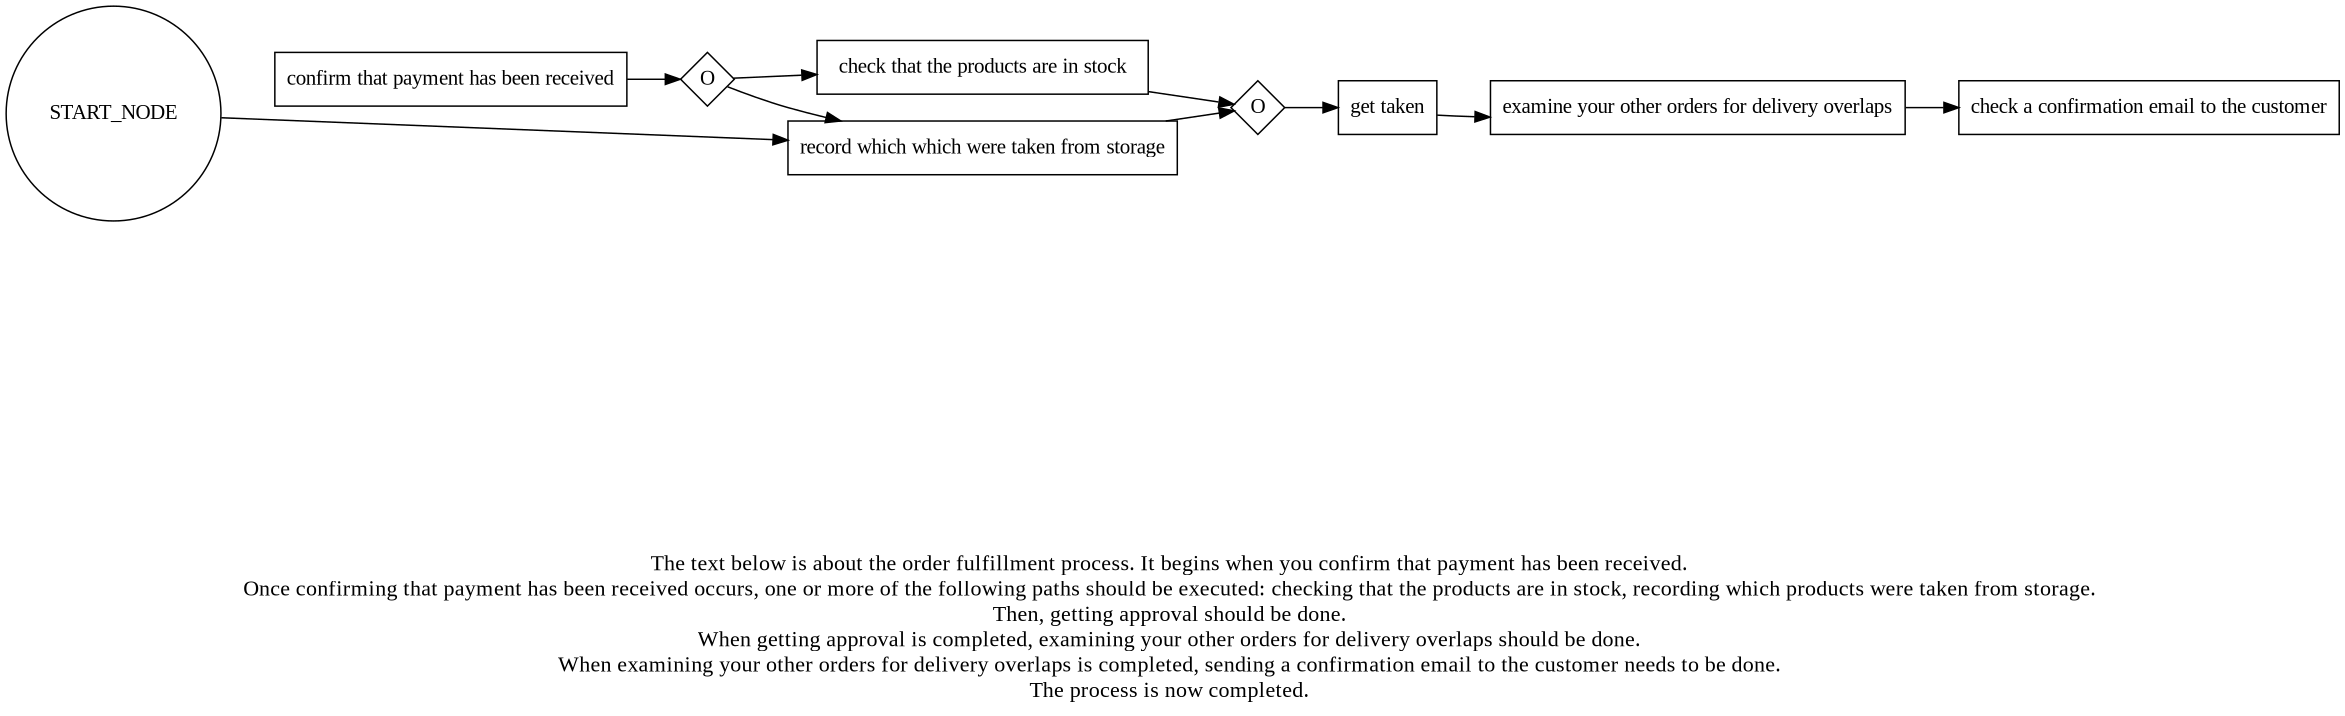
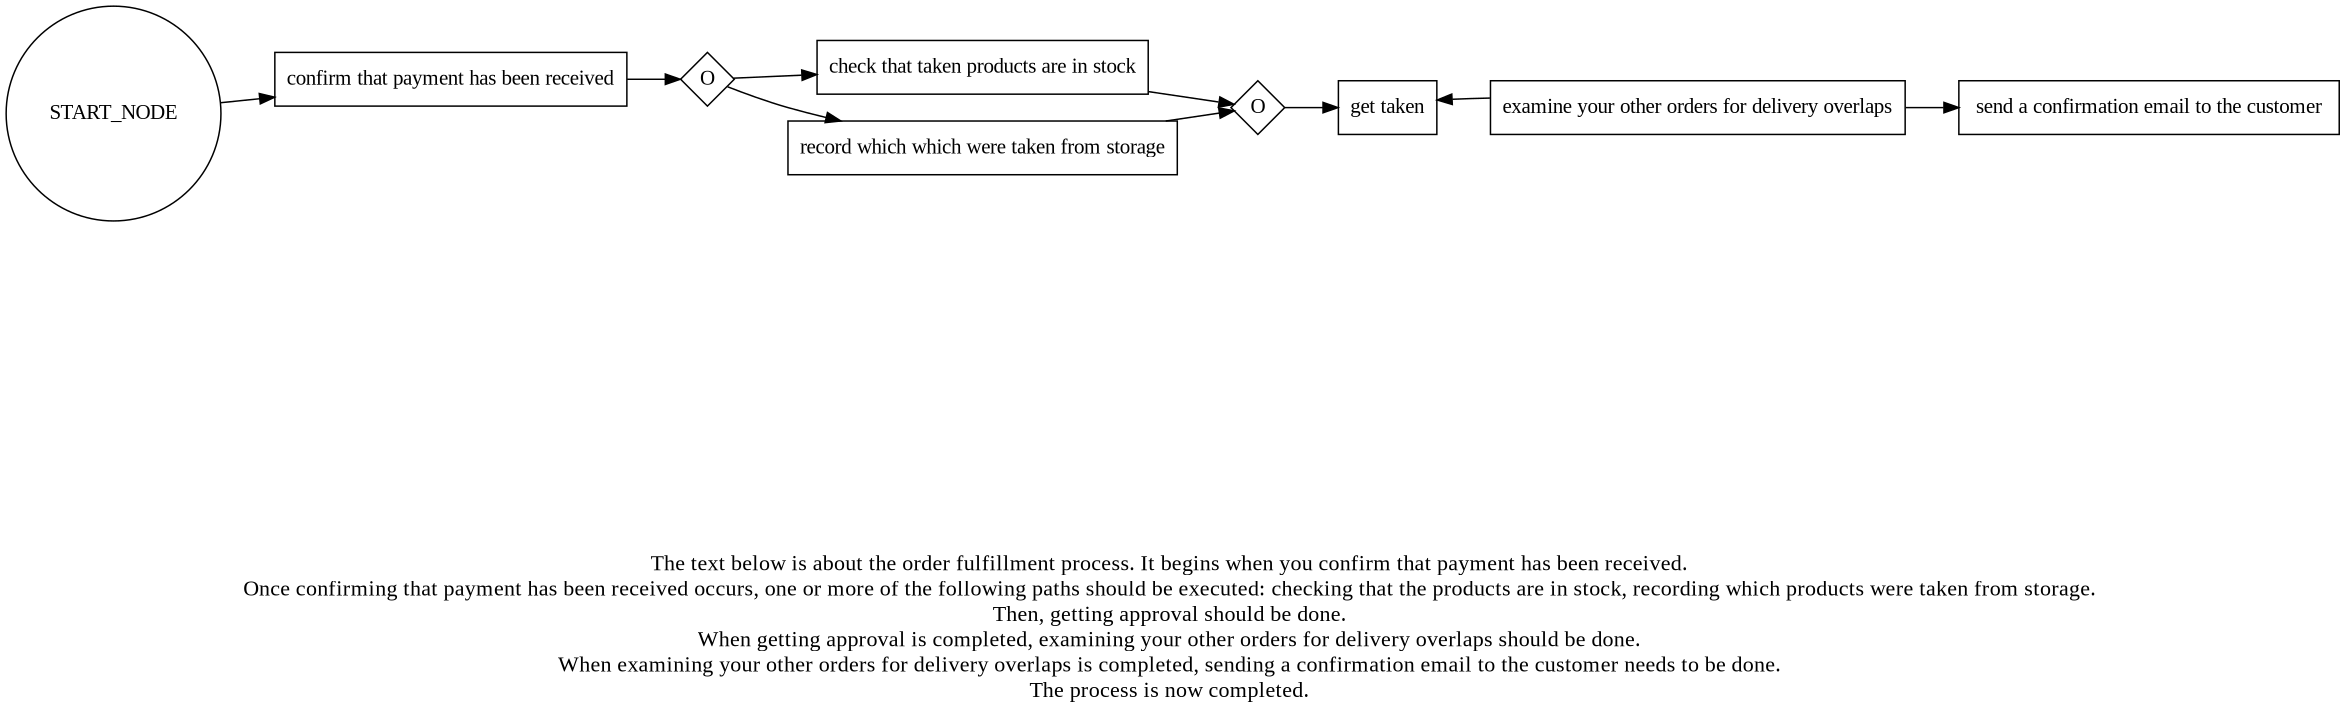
(983, 67) -> (983, 67)
(2149, 108) -> (2149, 108)
(1456, 116) -> (1471, 99)
(497, 129) -> (240, 101)
